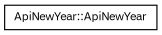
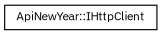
(81, 17) -> (81, 17)
